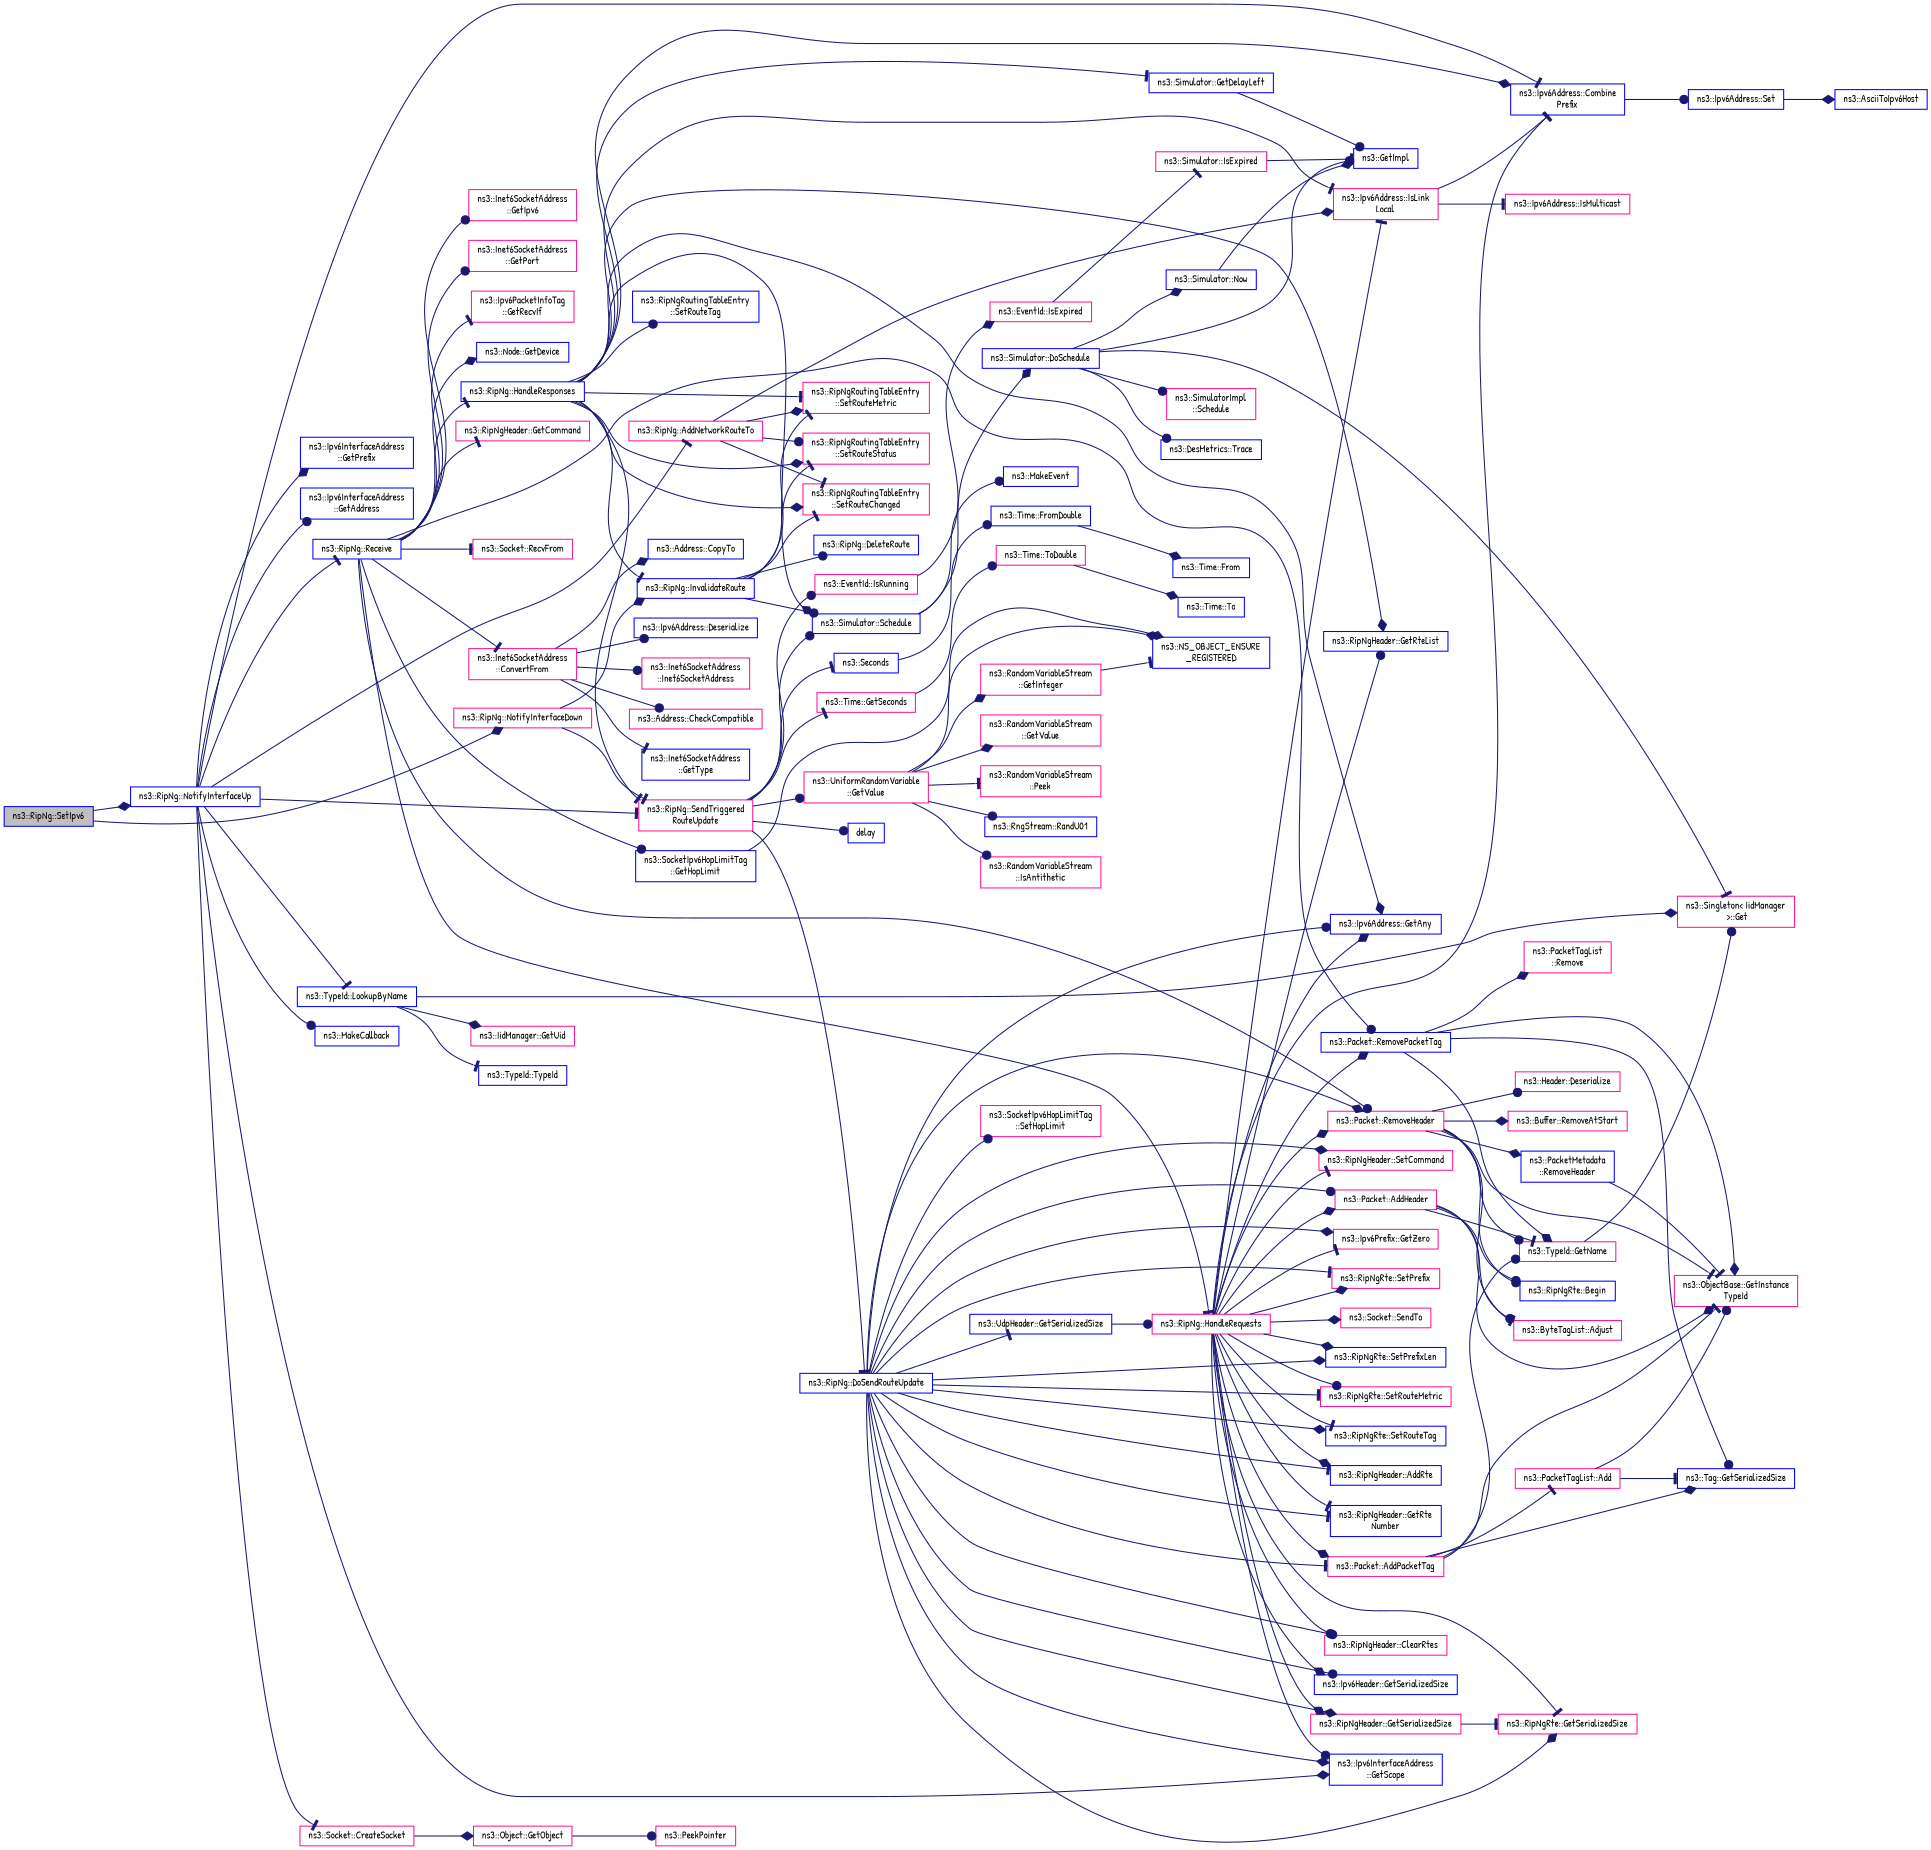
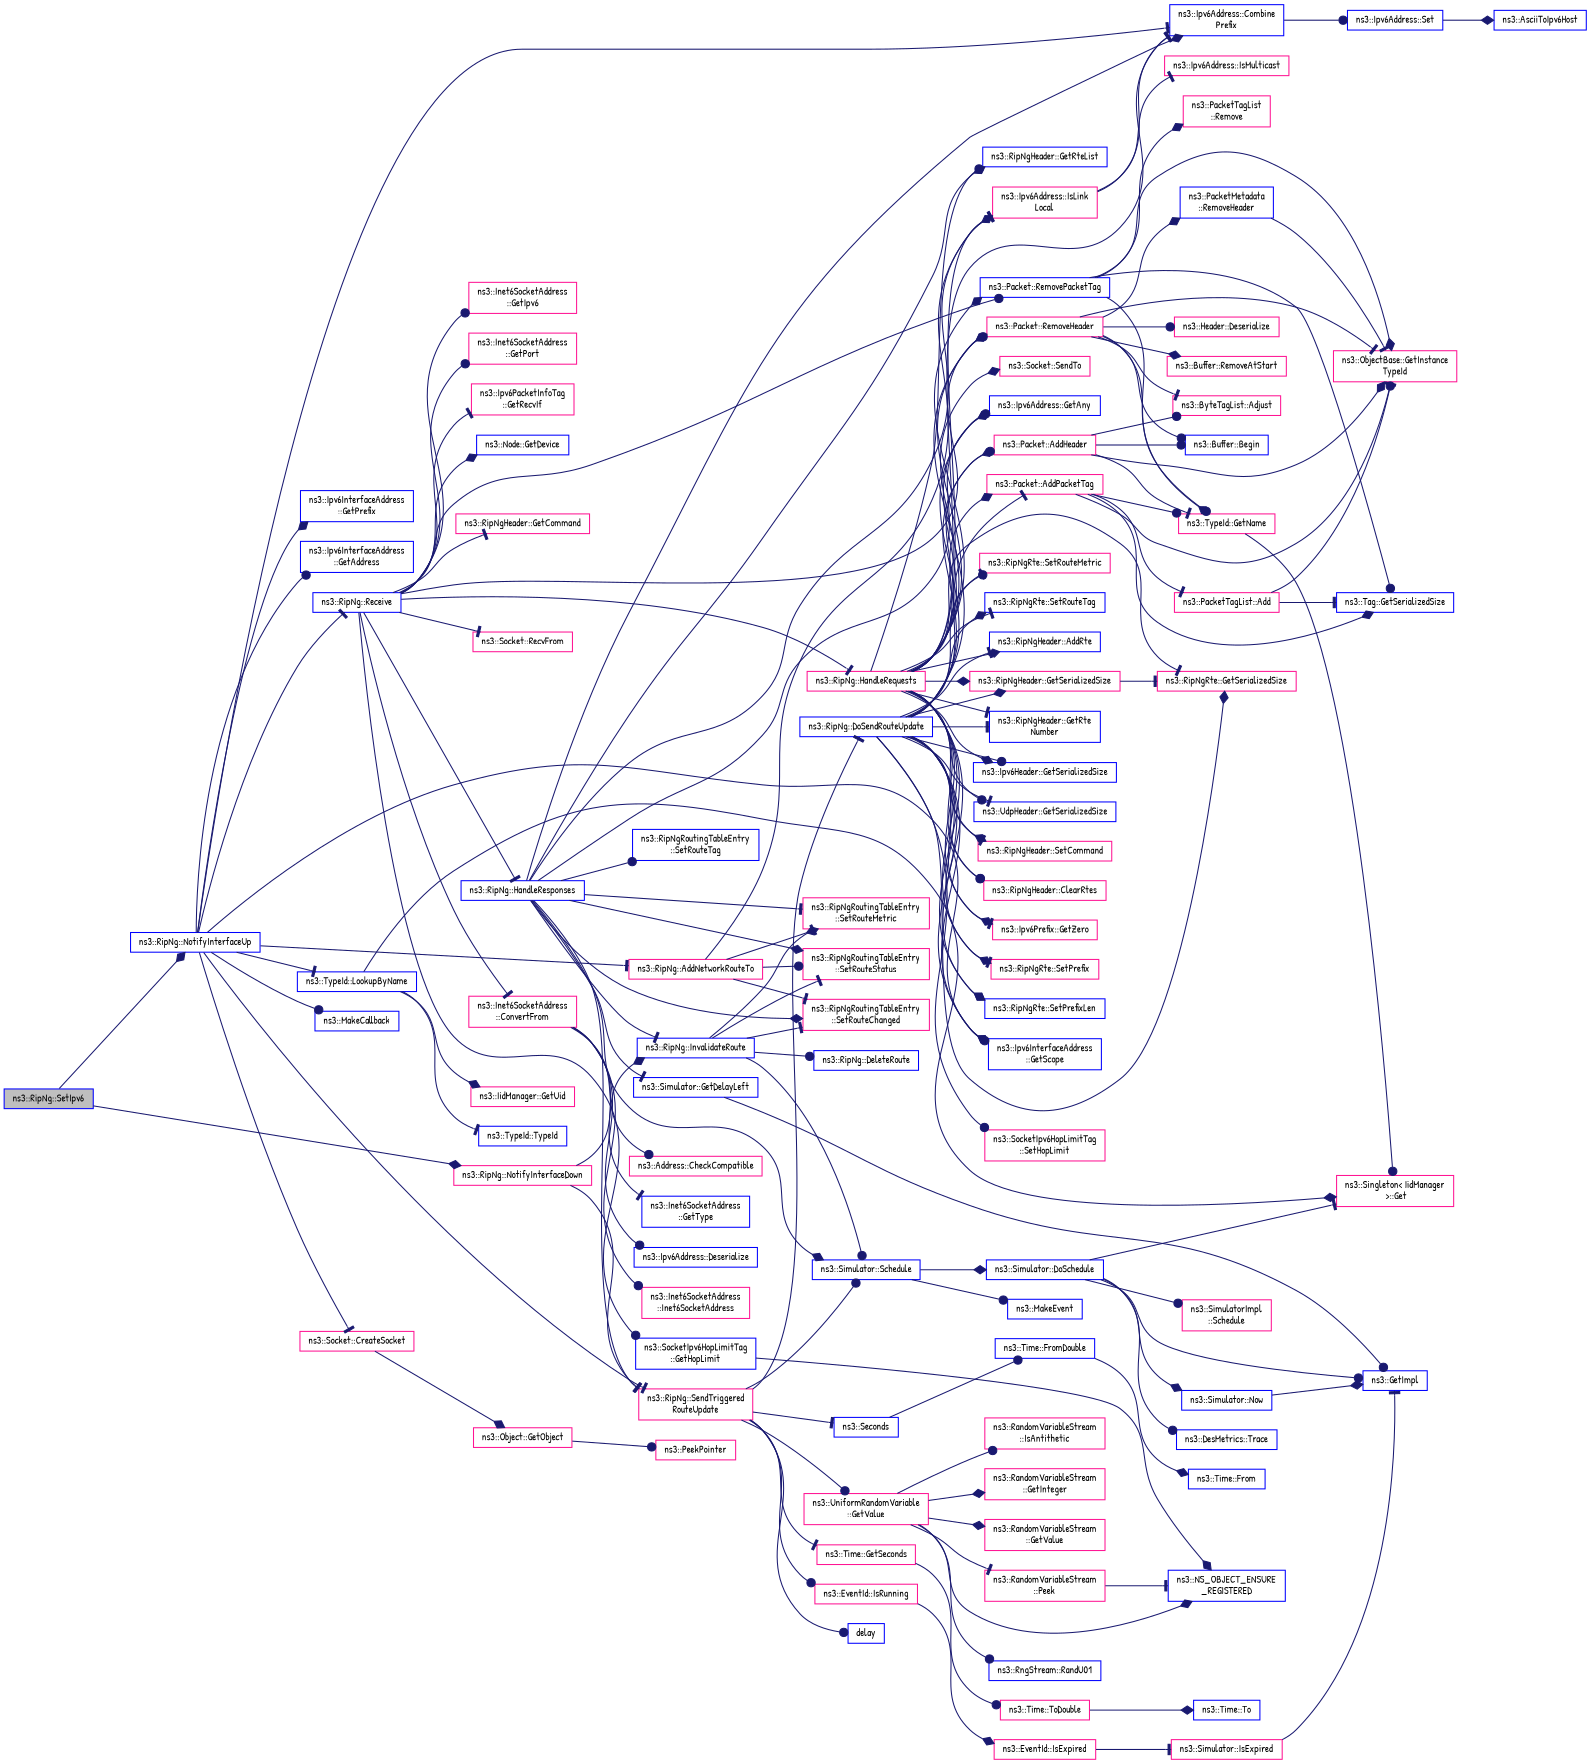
(696, 549) -> none
(1124, 667) -> (1134, 1586)
(1568, 1291) -> (1227, 445)
(1128, 1324) -> (949, 740)
